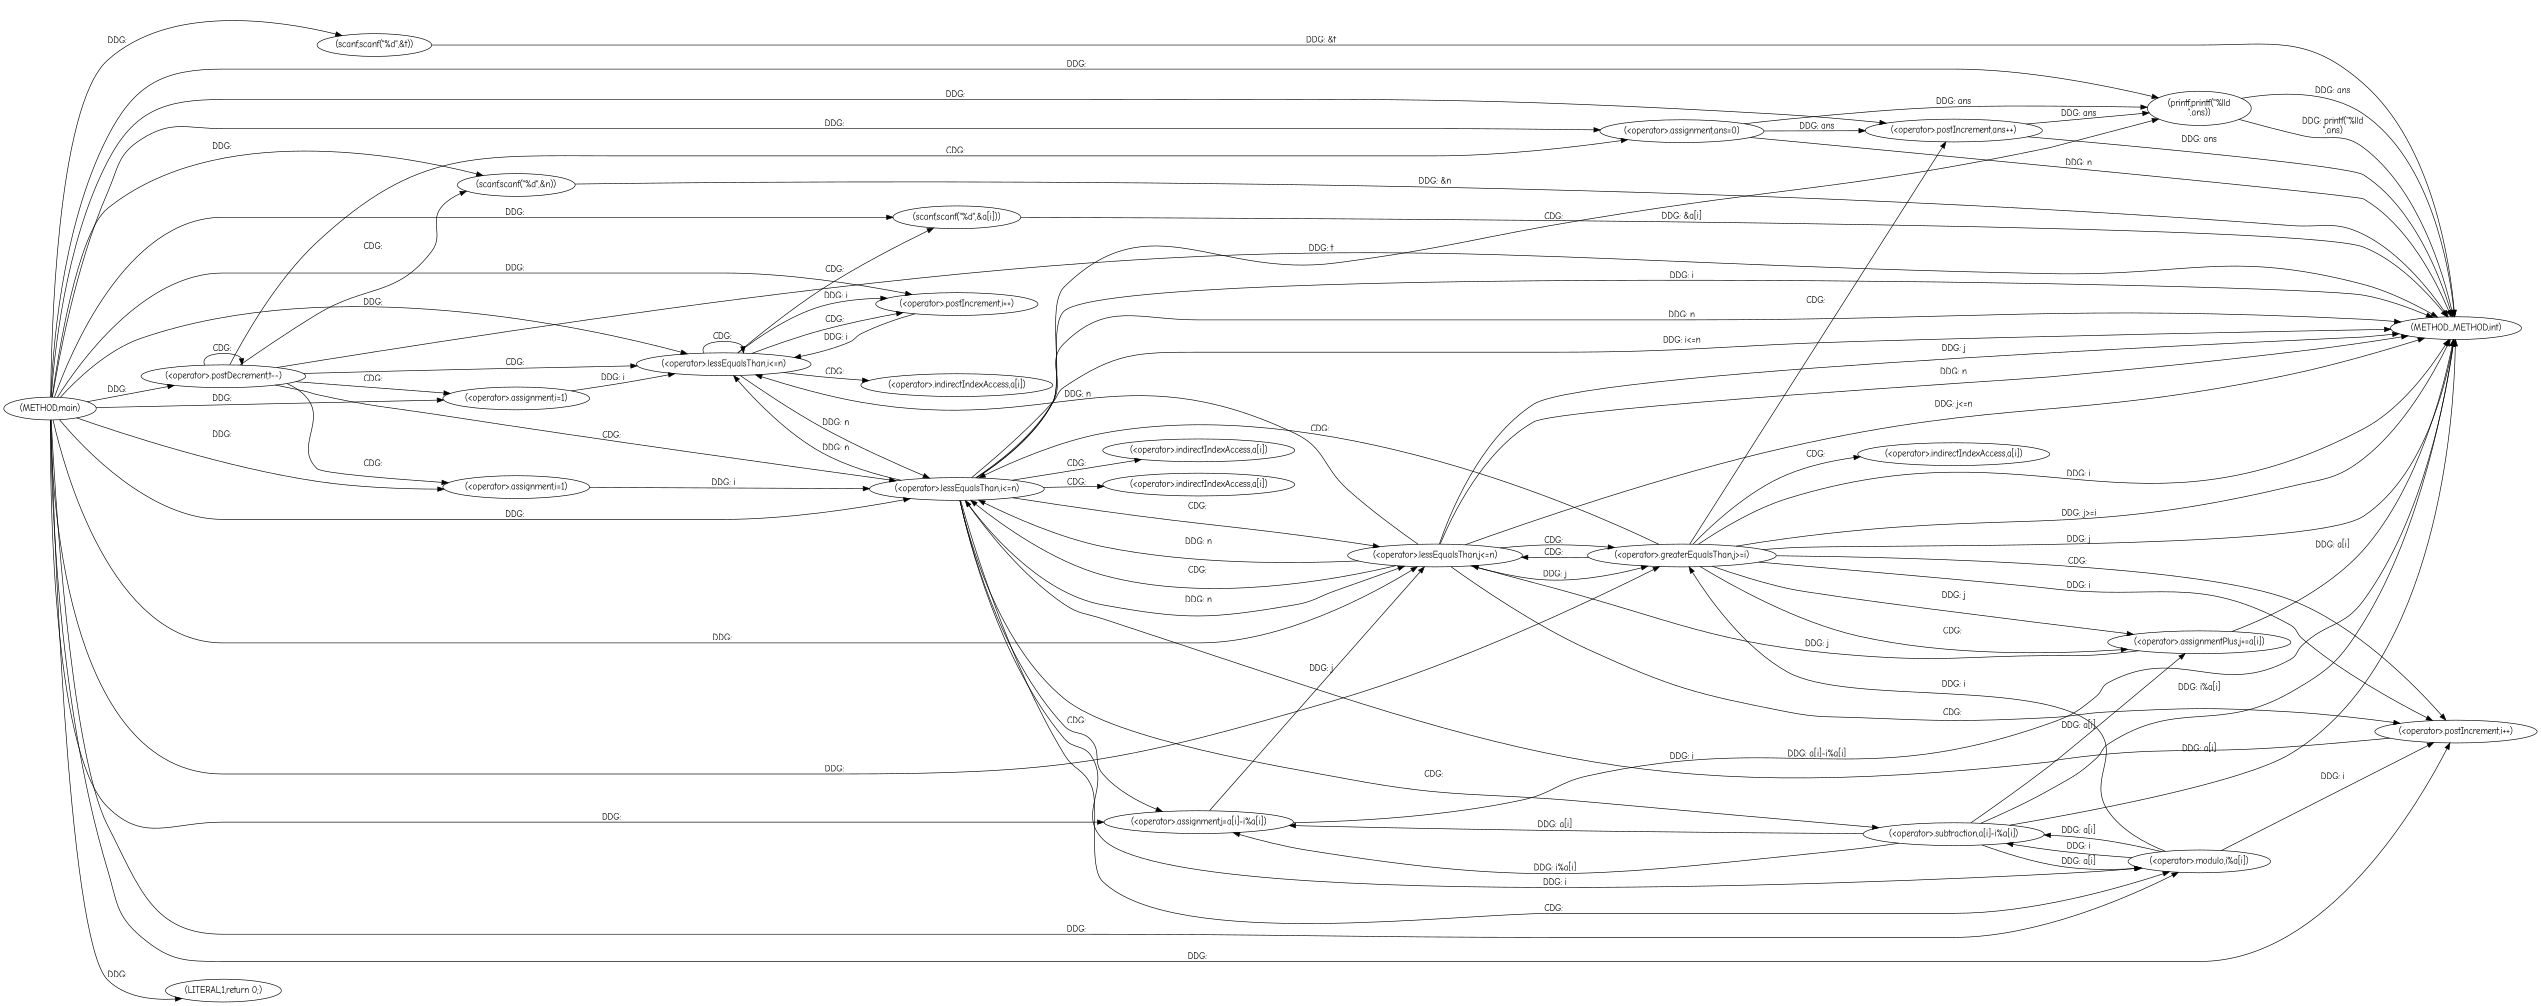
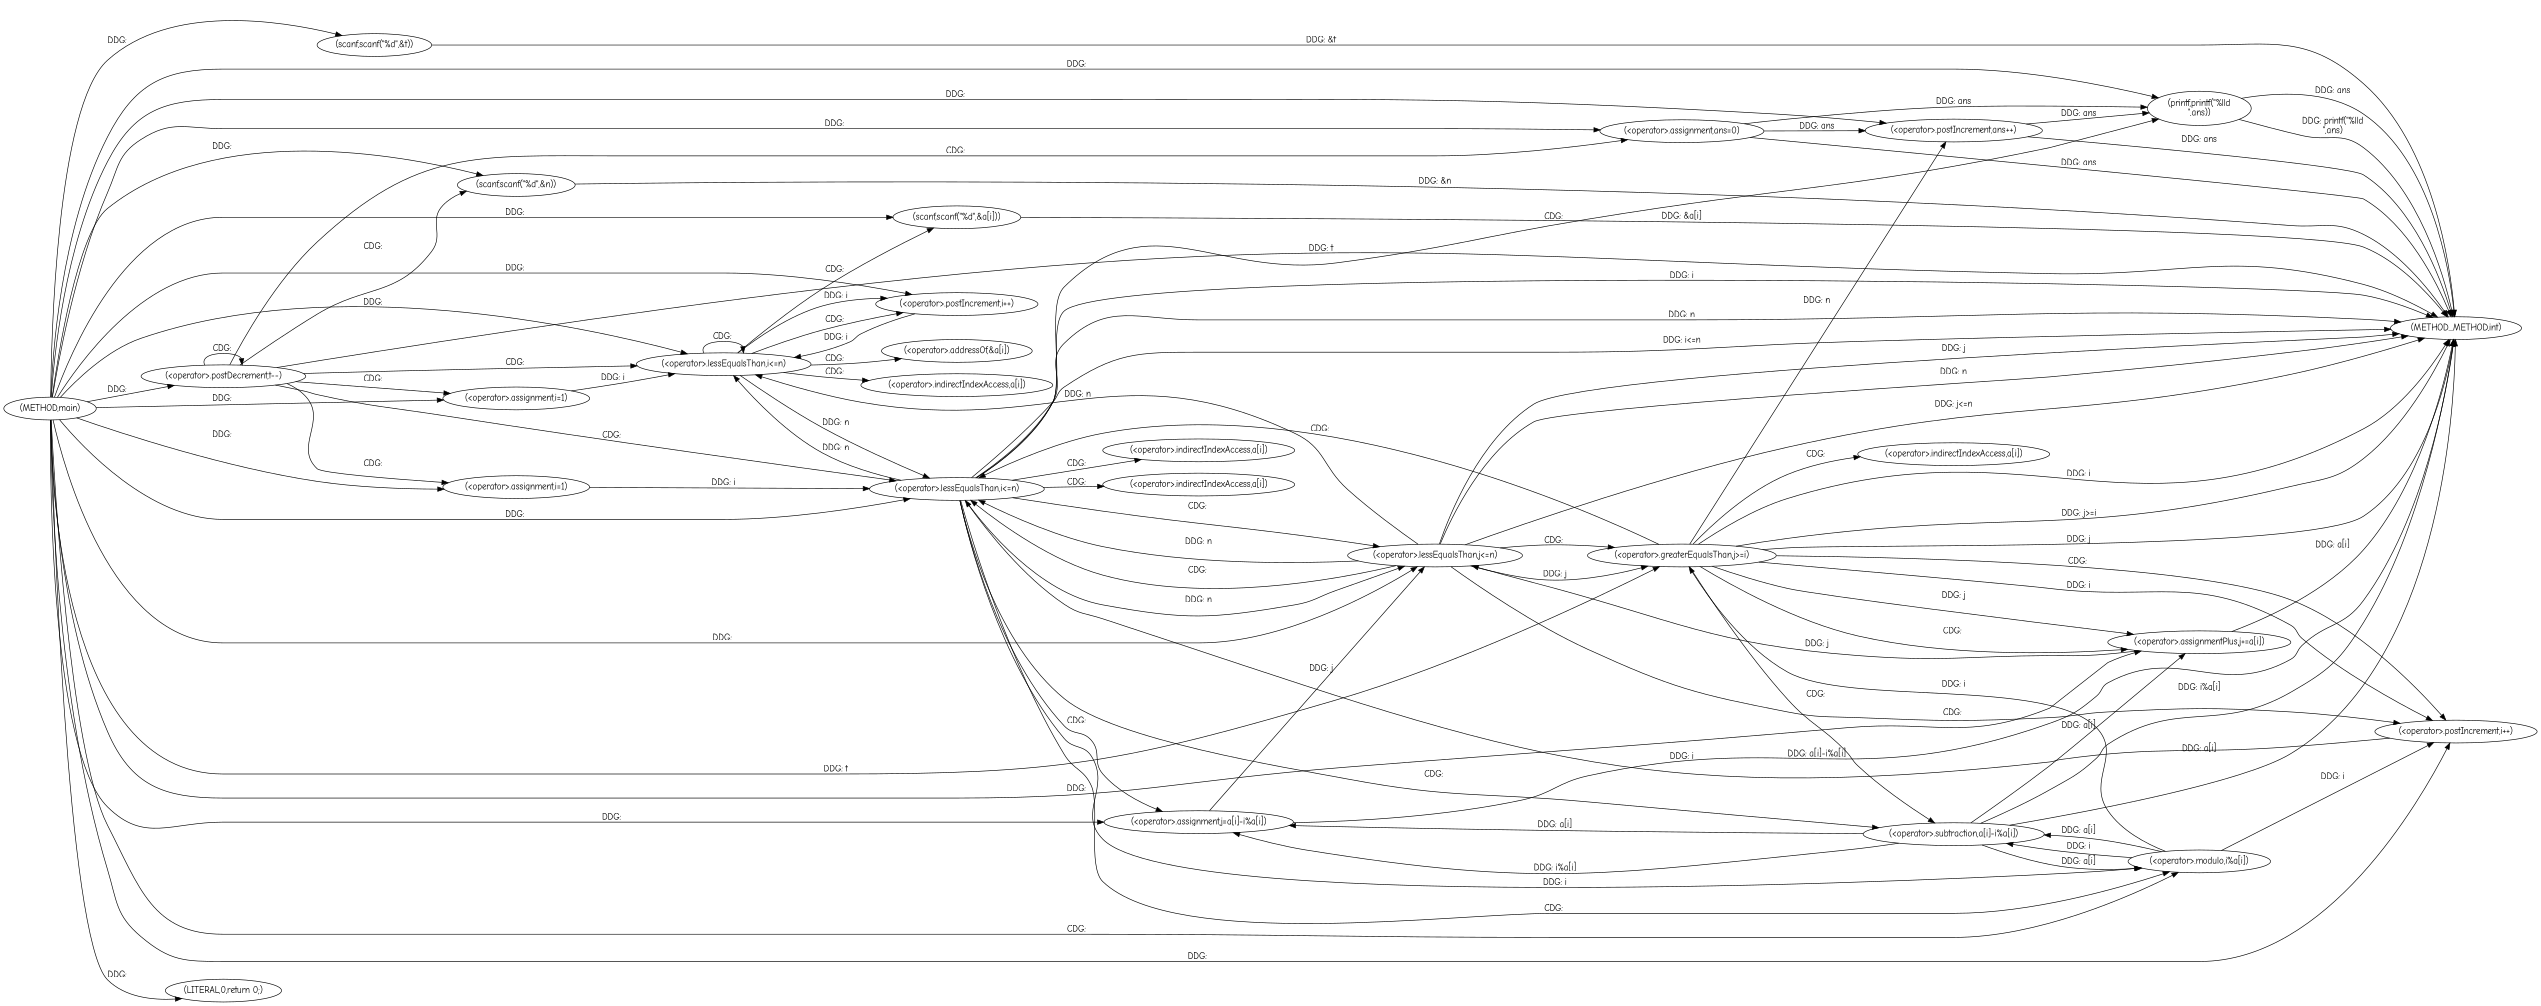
(2079, 163) -> (2079, 163)
(1817, 301) -> (1817, 301)
none -> (957, 351)
(1558, 557) -> (1795, 707)
(836, 769) -> (836, 769)
none -> (959, 798)
(1078, 929) -> (1078, 929)
(223, 991) -> (223, 991)
